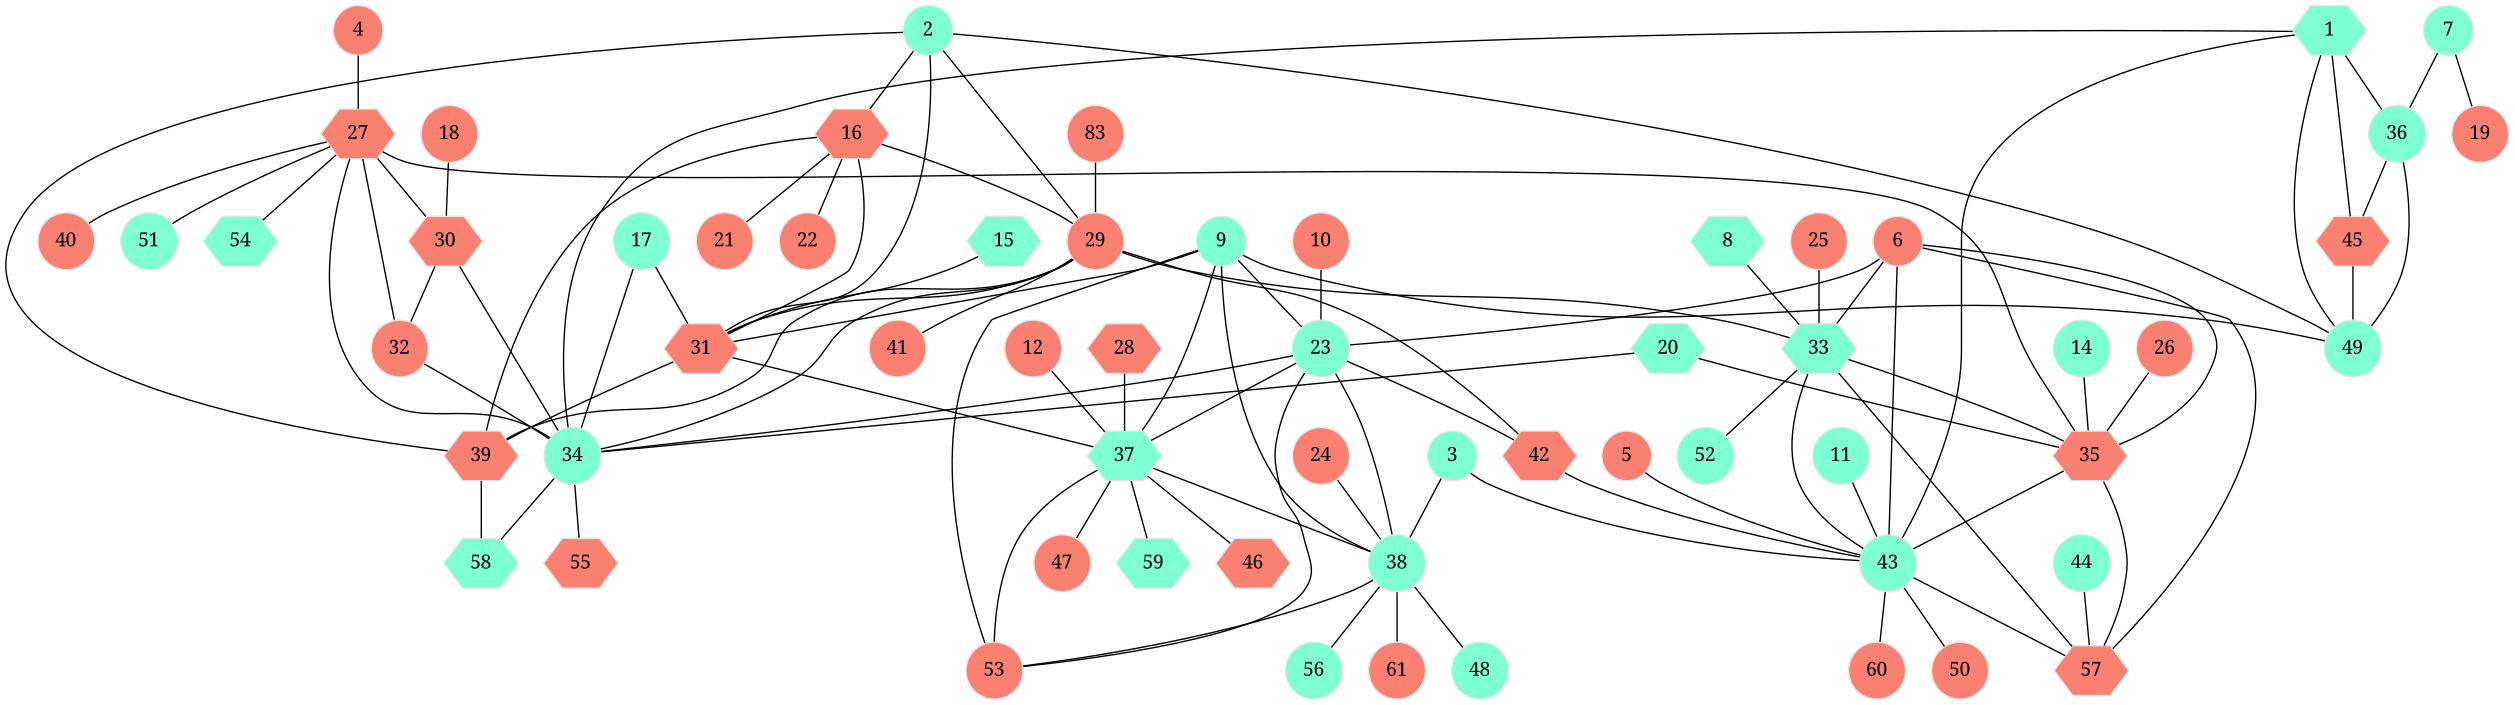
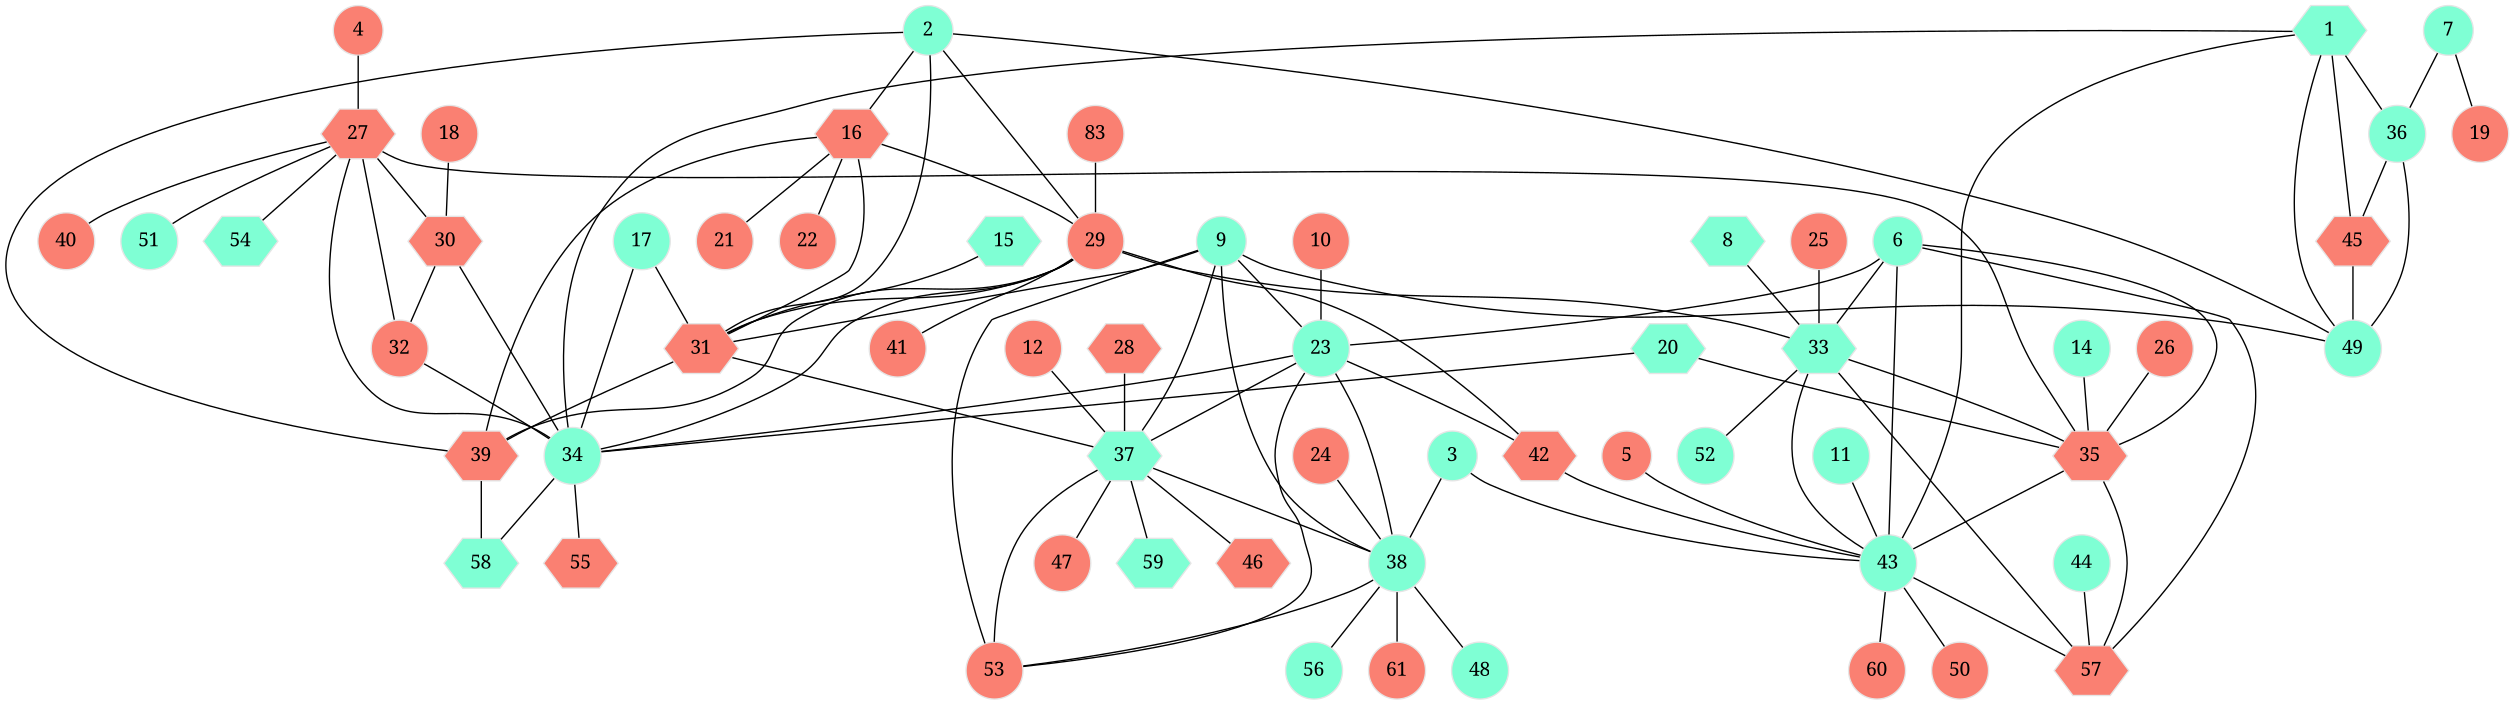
(1898, 241) -> (1898, 241)
